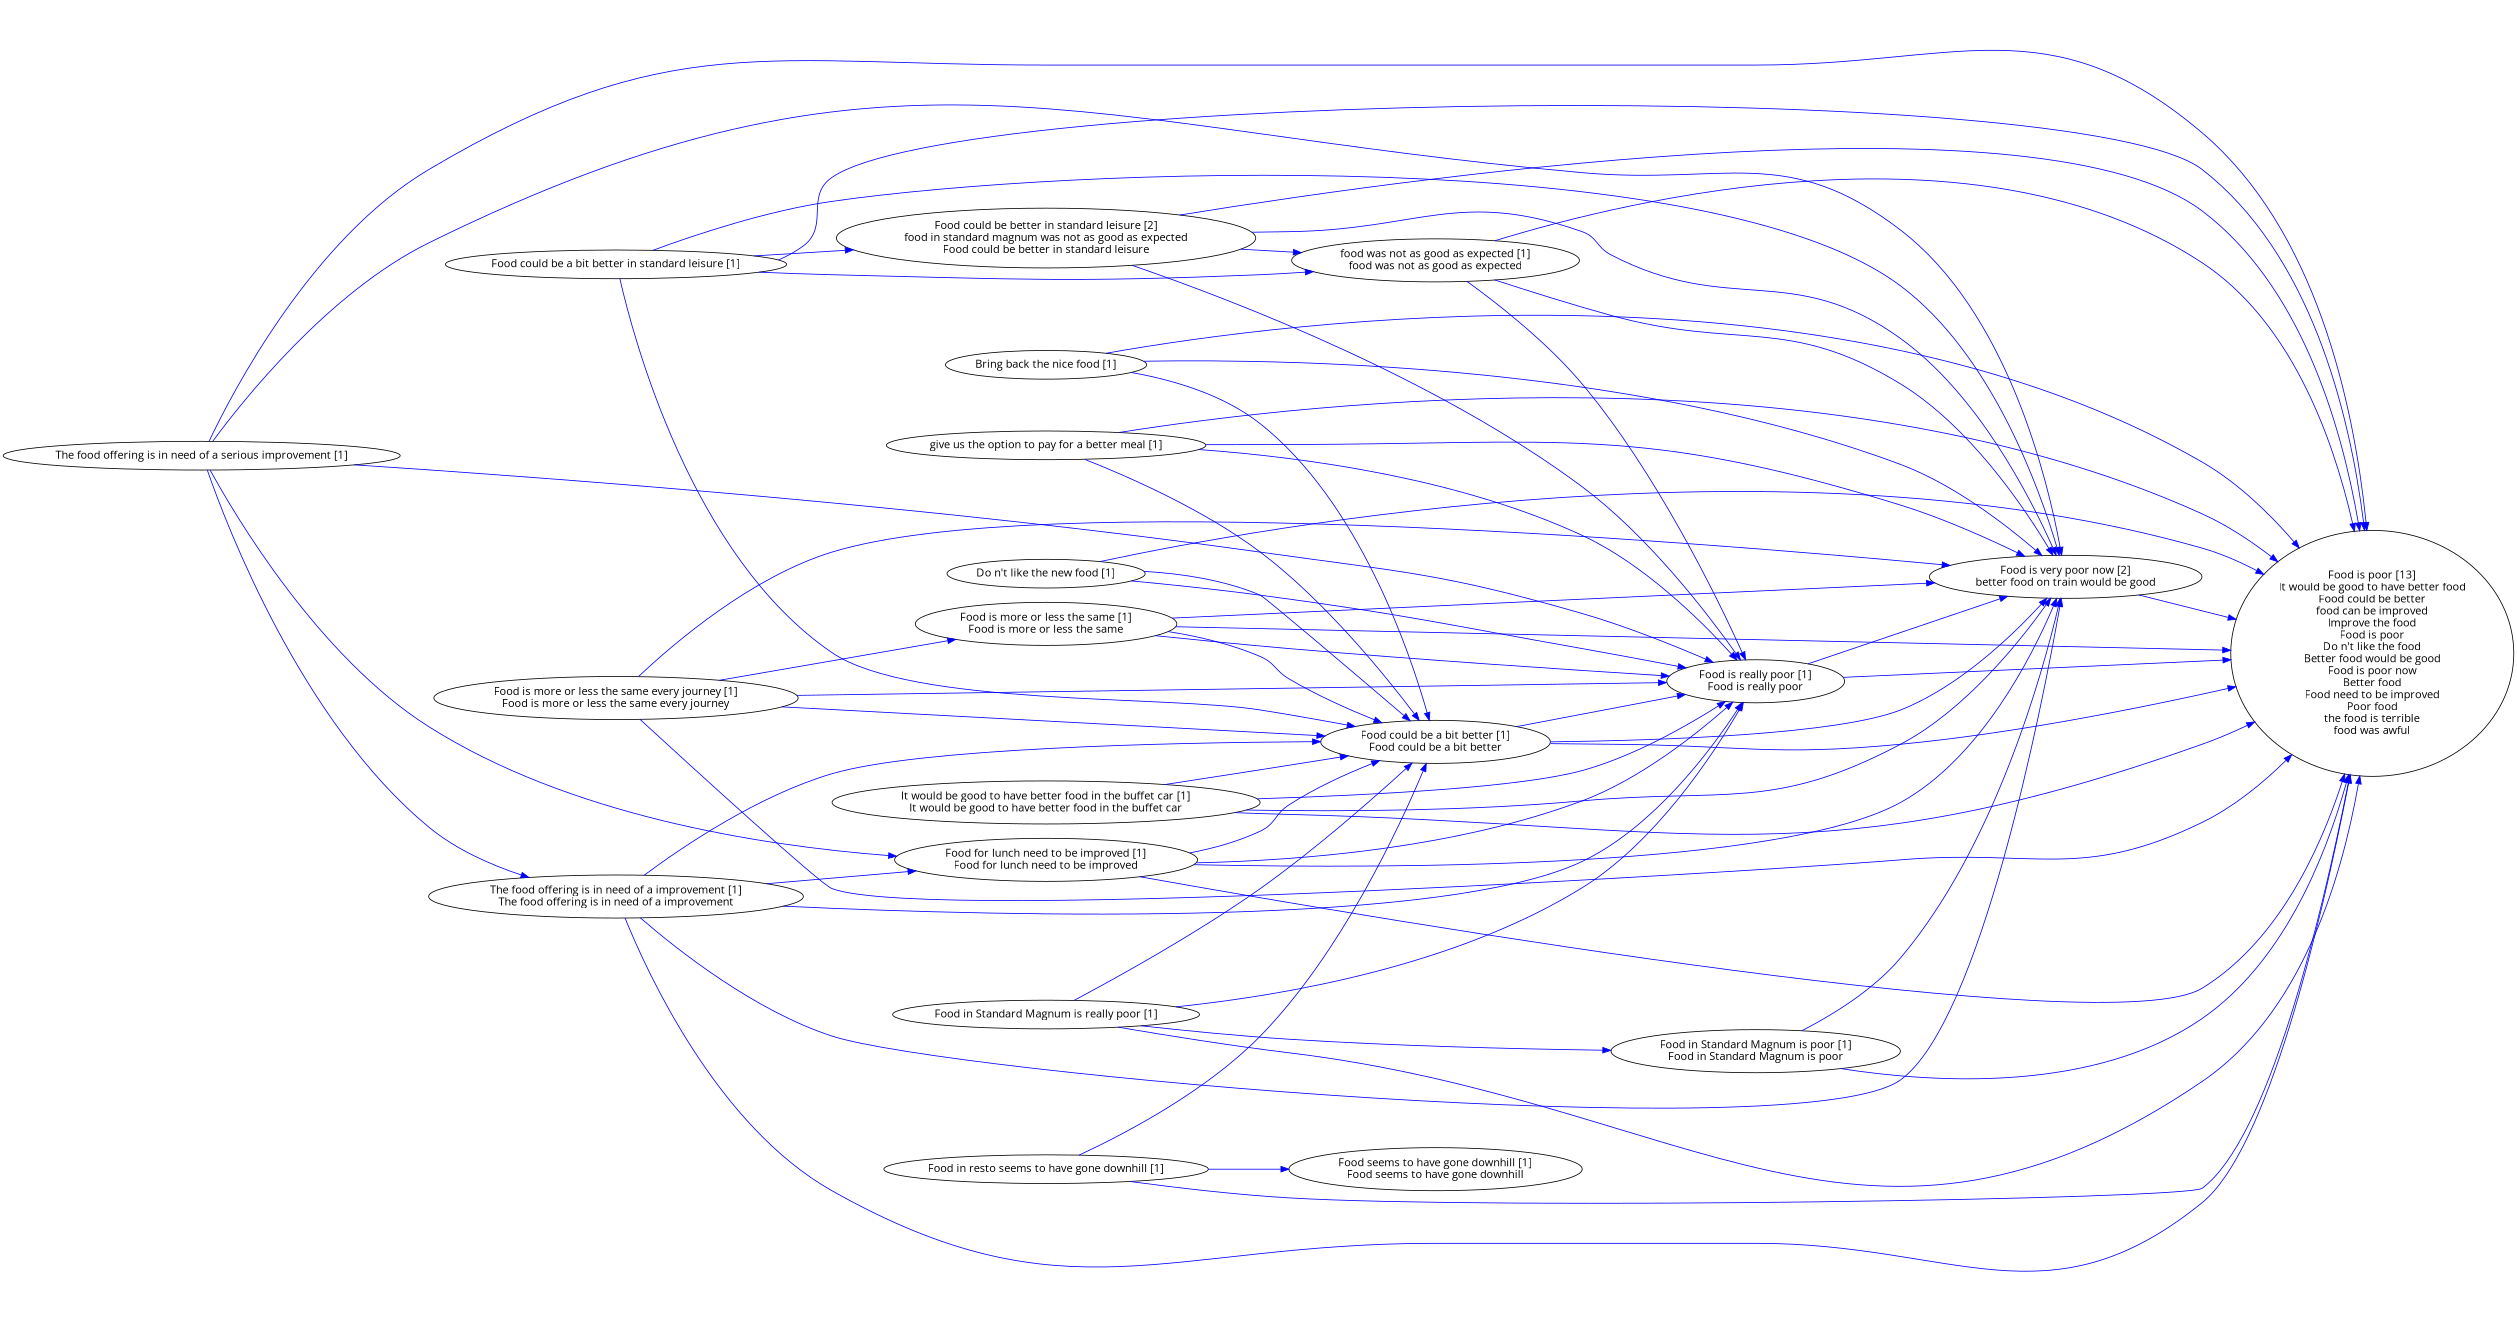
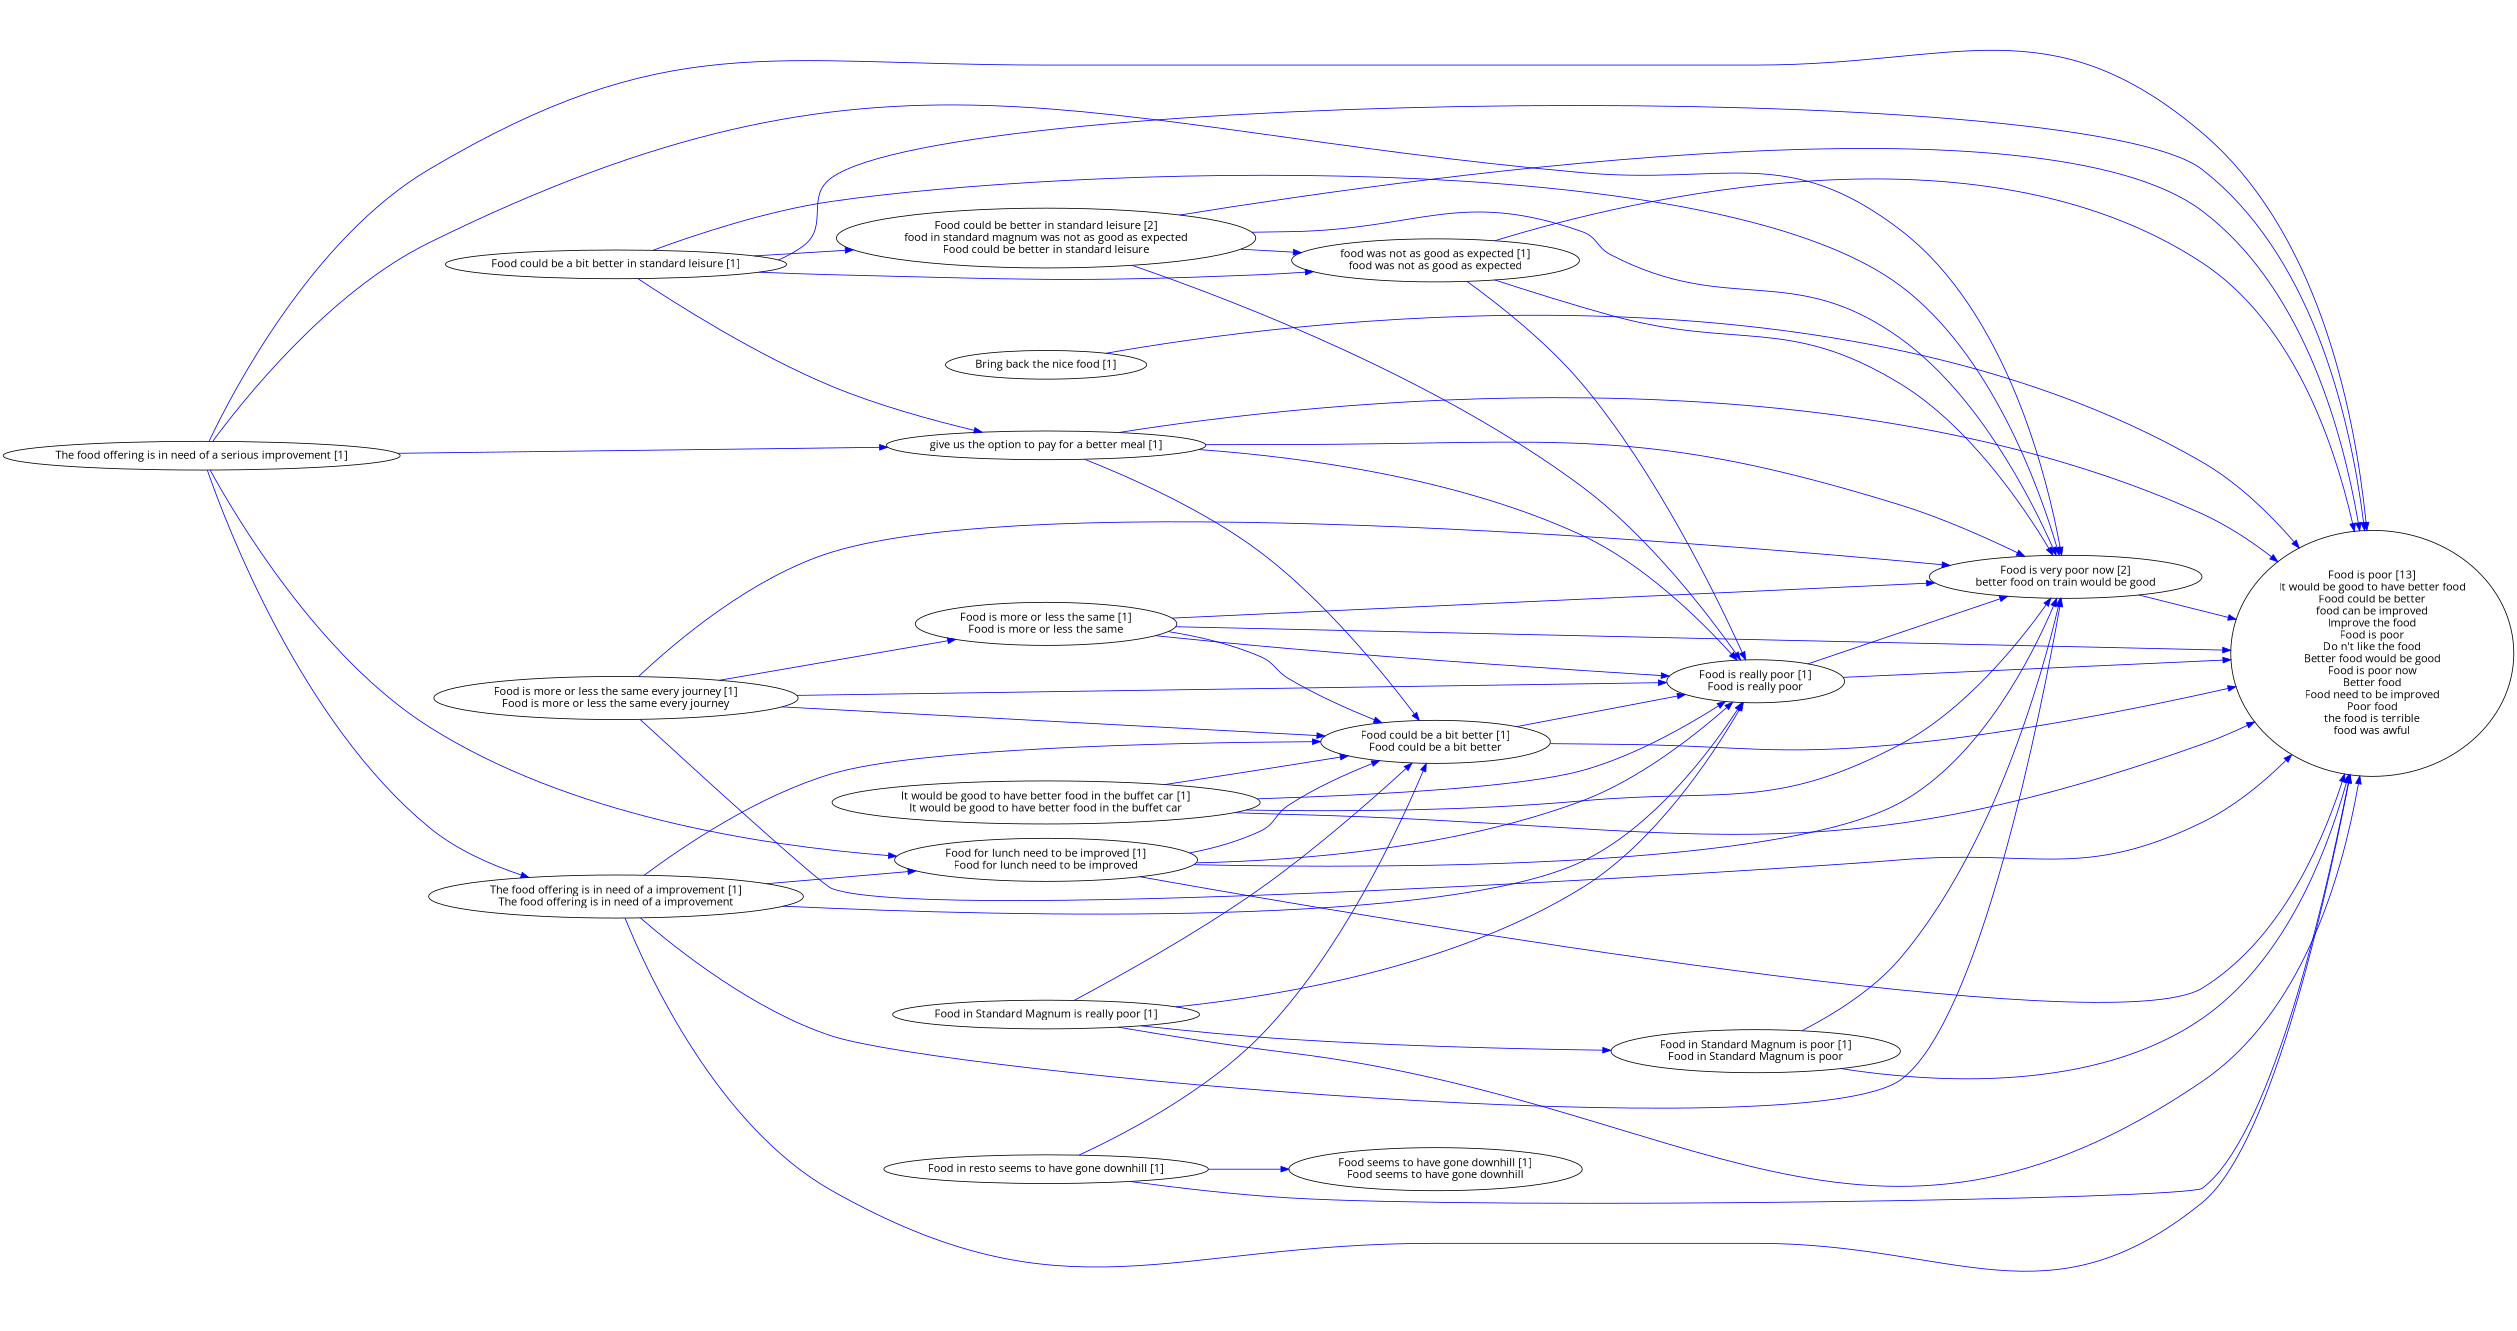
(1607, 391) -> none
(1327, 496) -> none
(1003, 520) -> (639, 450)
(1046, 574) -> none
(870, 670) -> (798, 371)
(1815, 728) -> none
